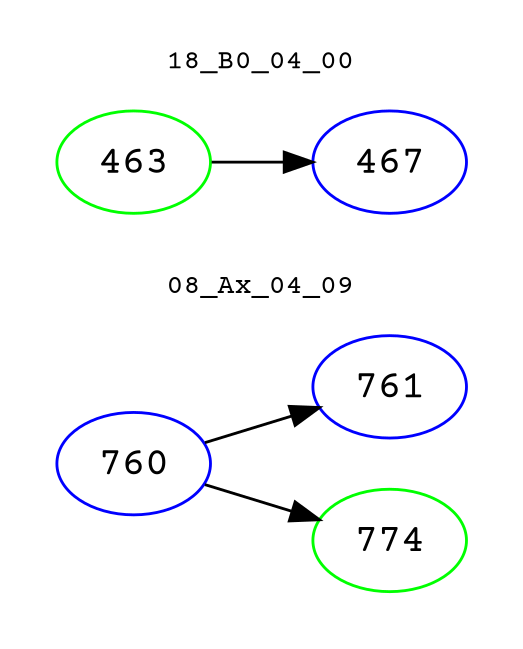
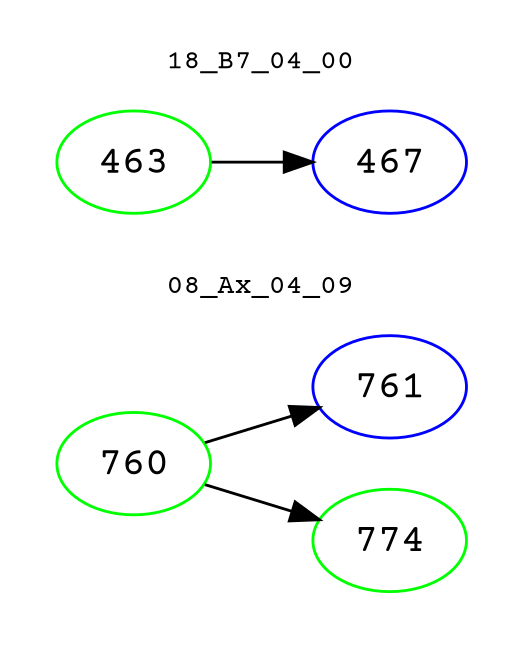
(262, 61) -> (262, 61)
(134, 464) -> (134, 464)
